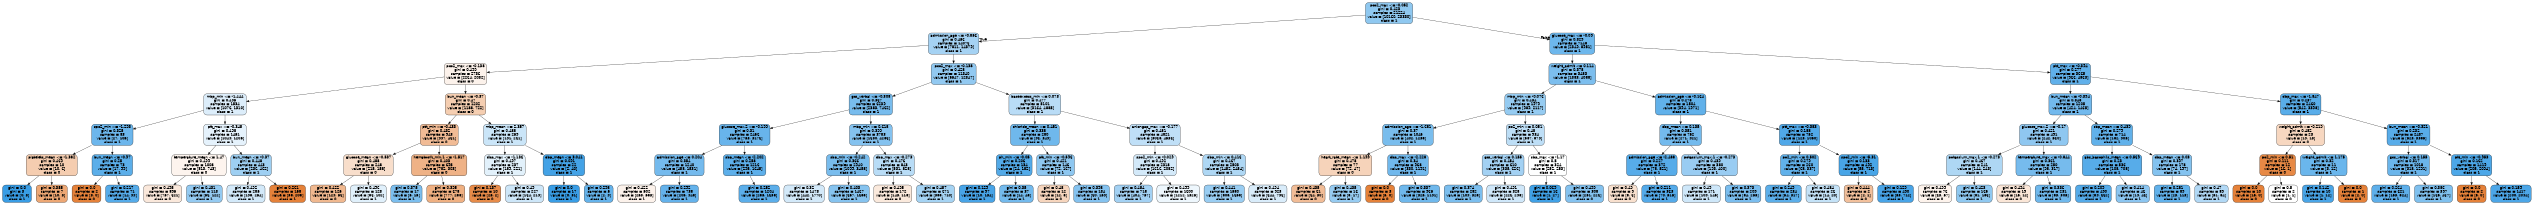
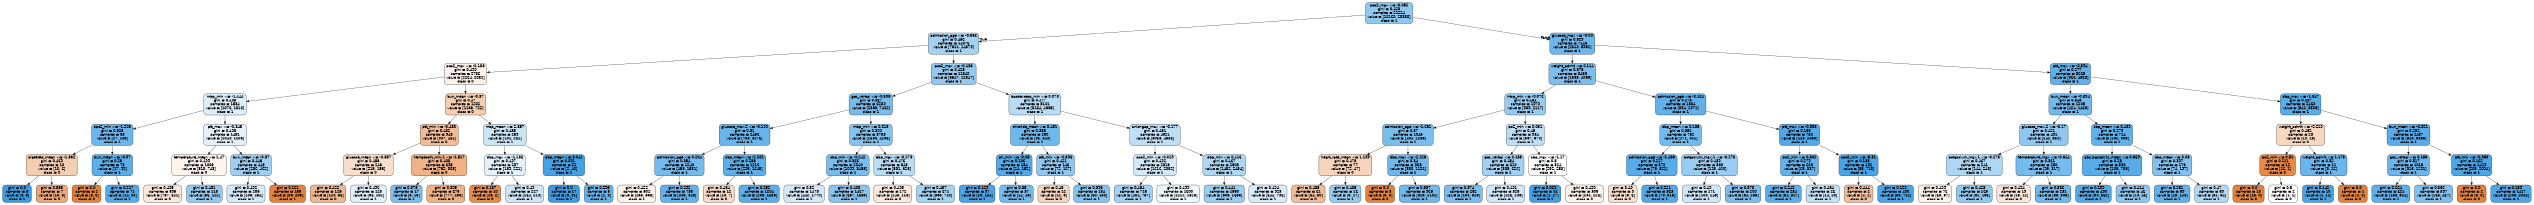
(17, 194) -> (17, 194)
none -> (719, 194)
(1585, 194) -> (1585, 194)
